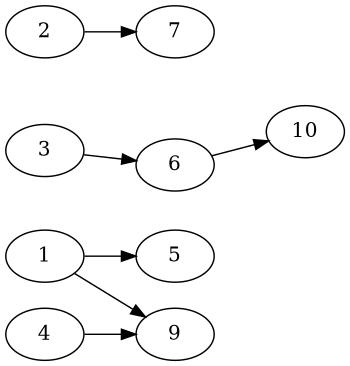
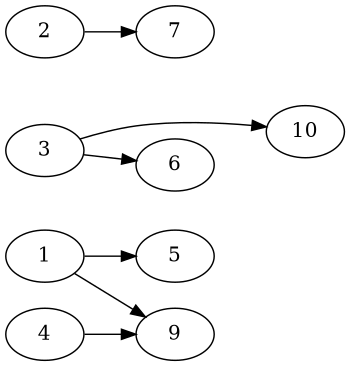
(233, 150) -> (165, 123)
